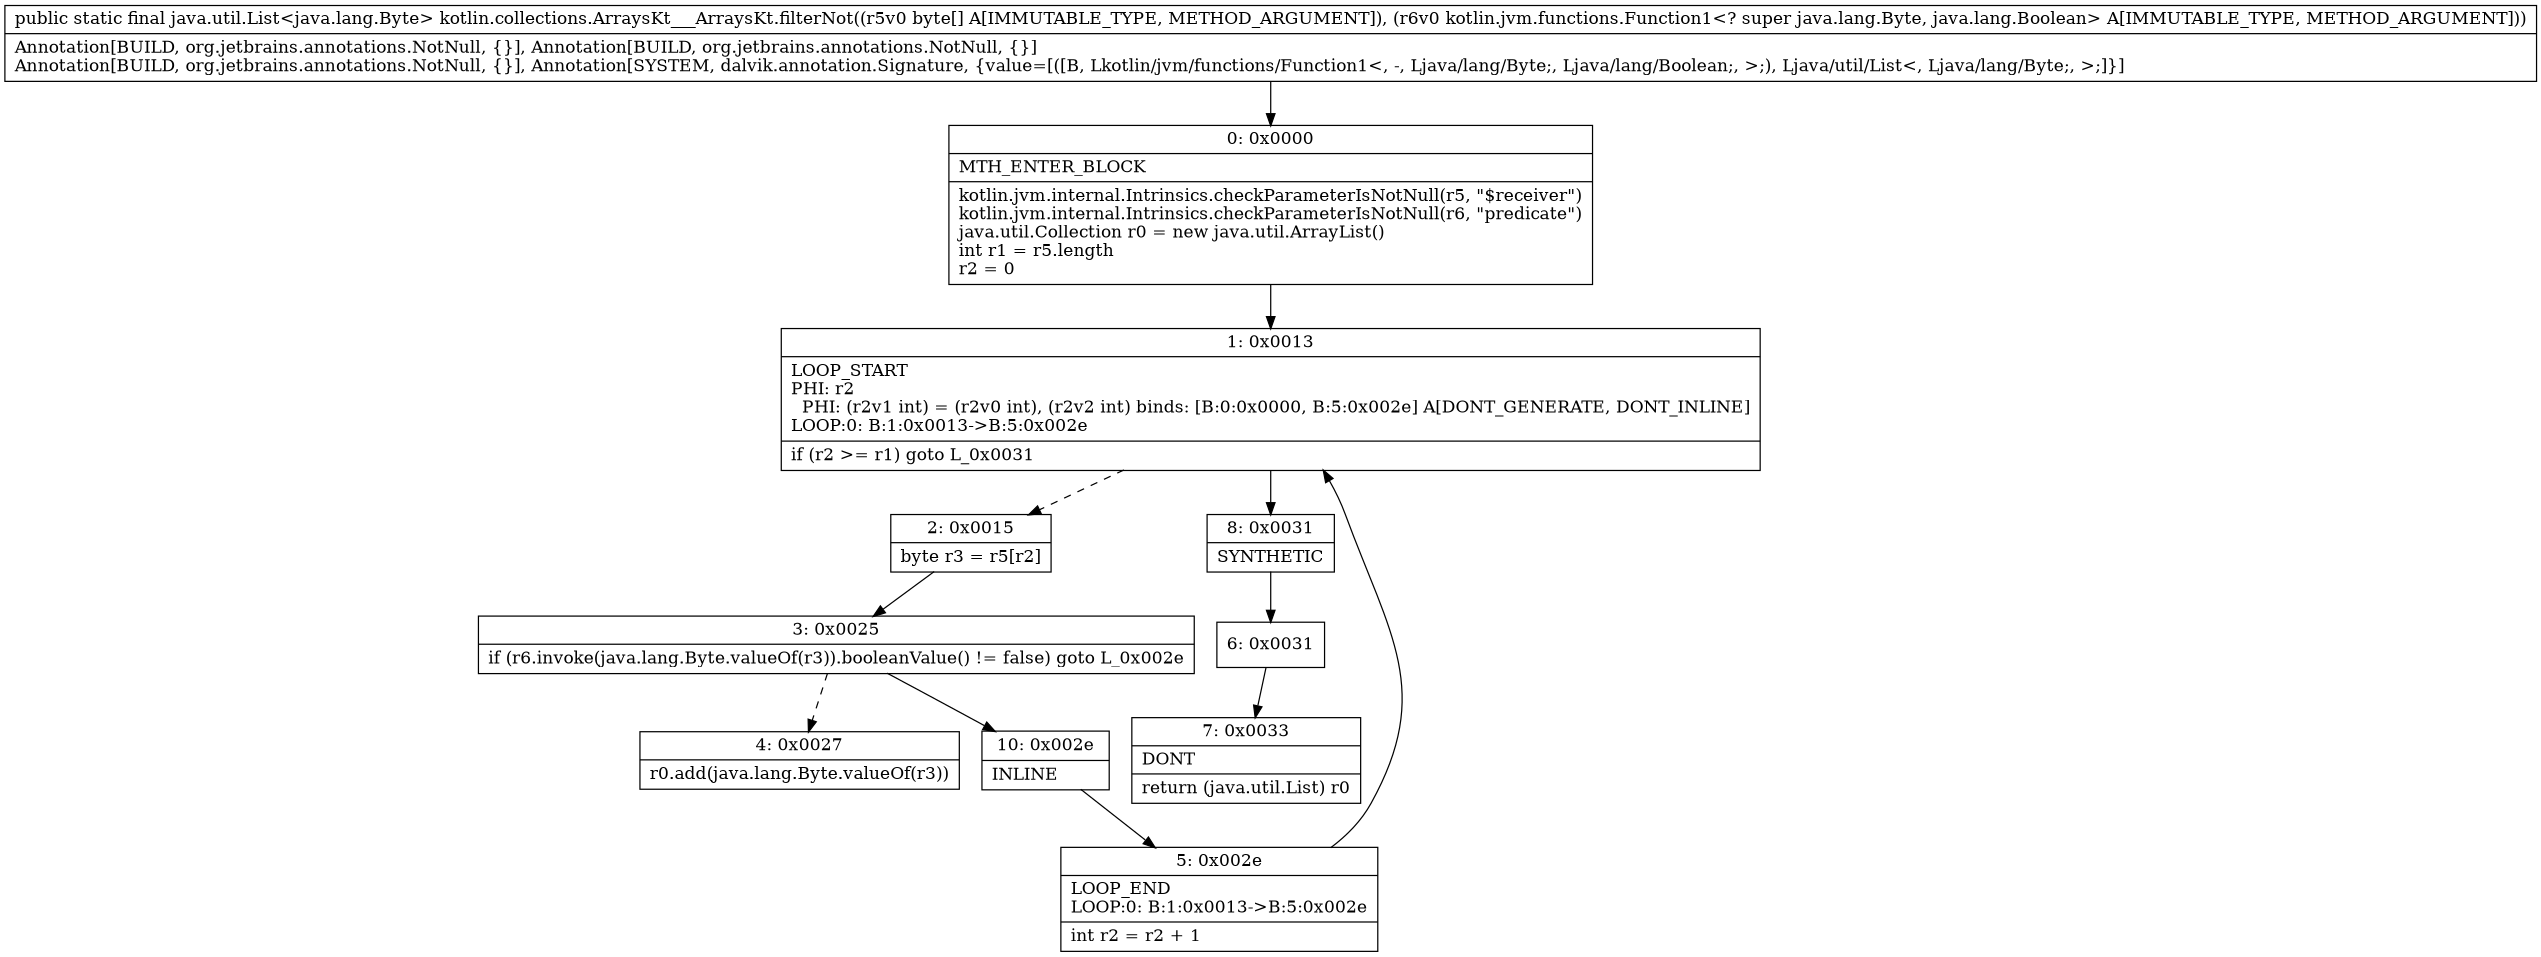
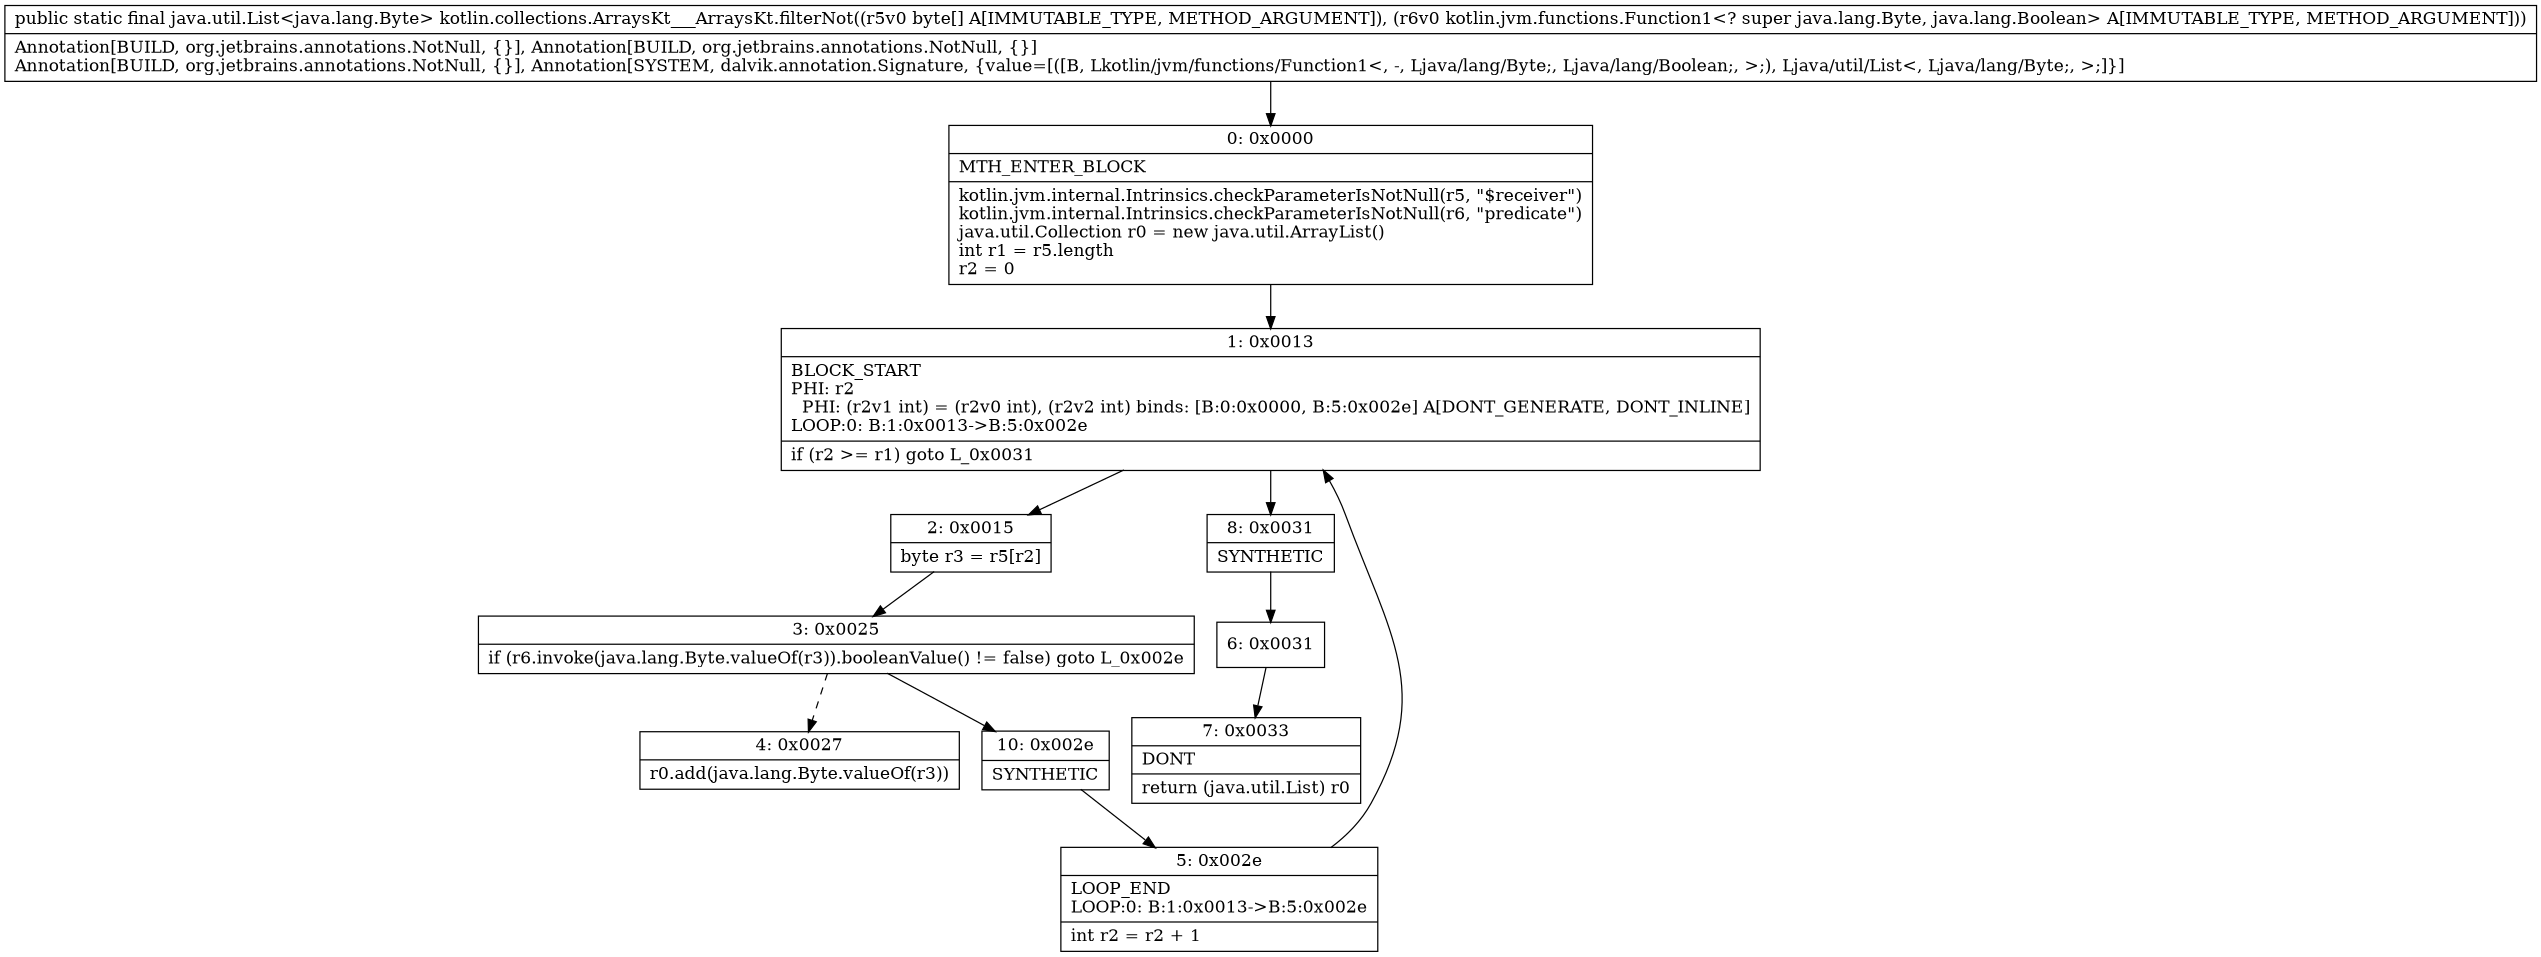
(850, 371) -> (856, 371)
(1082, 490) -> (1082, 490)
(1025, 775) -> (1046, 775)
